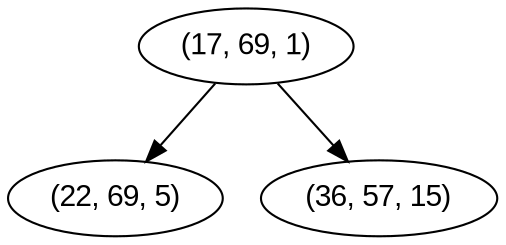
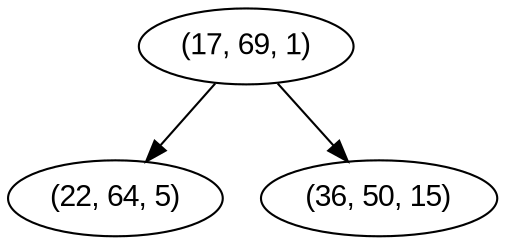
(115, 198) -> (115, 198)
(379, 198) -> (379, 198)
